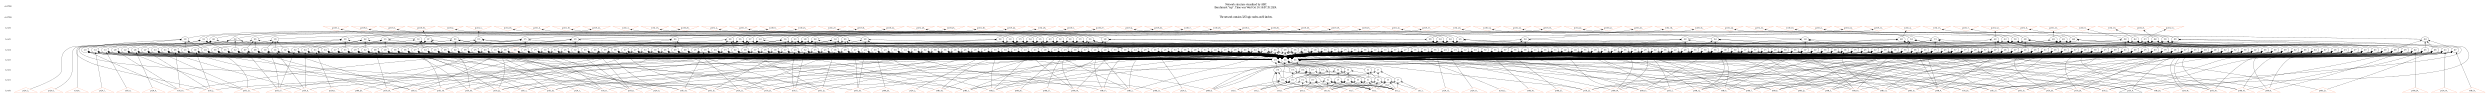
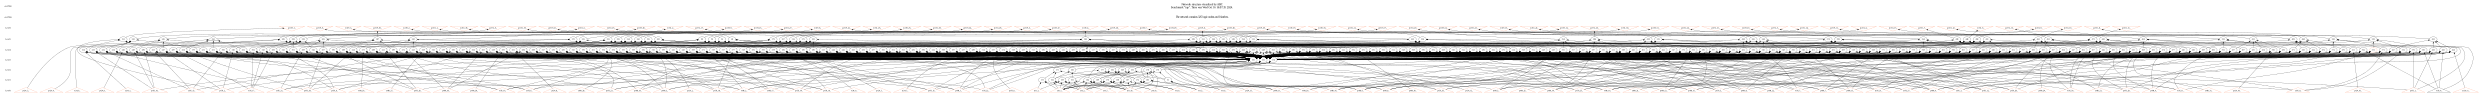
(1323, 70) -> none
